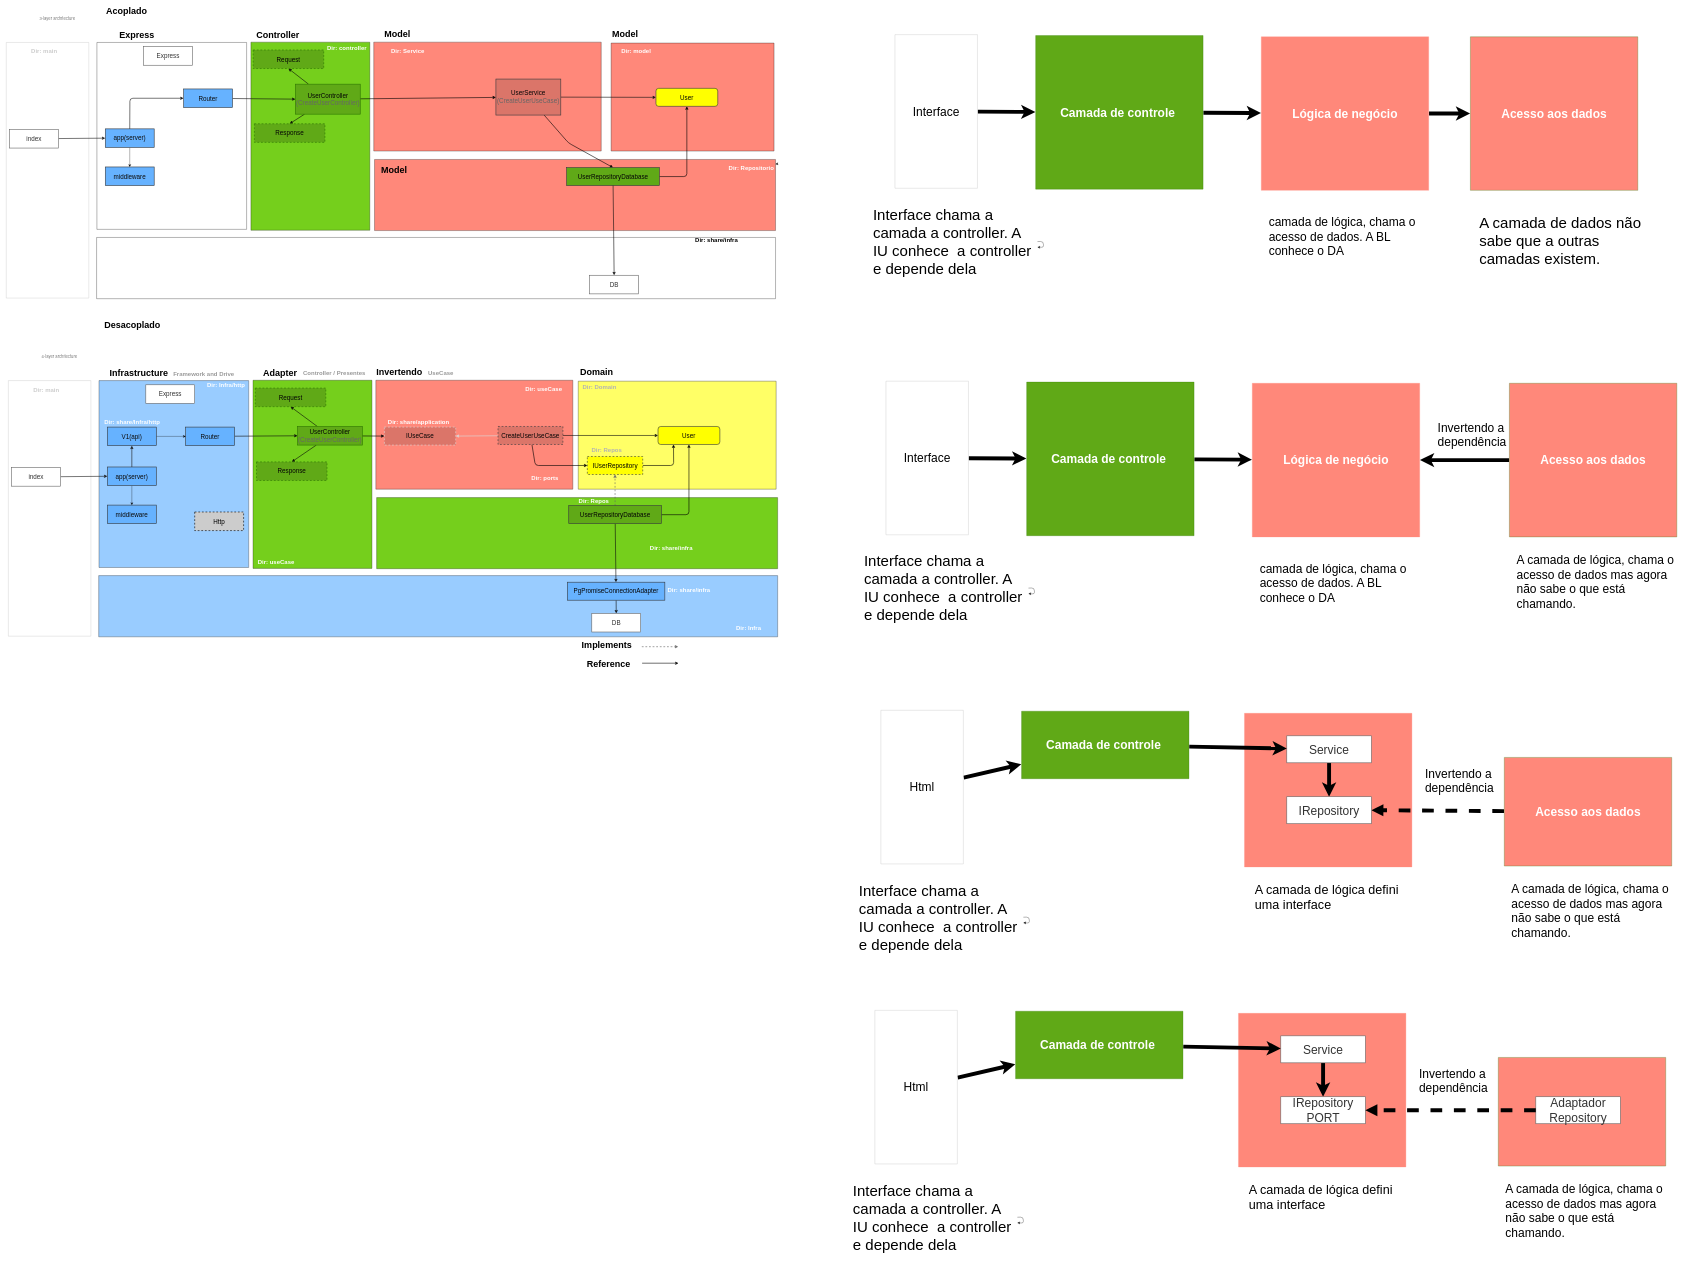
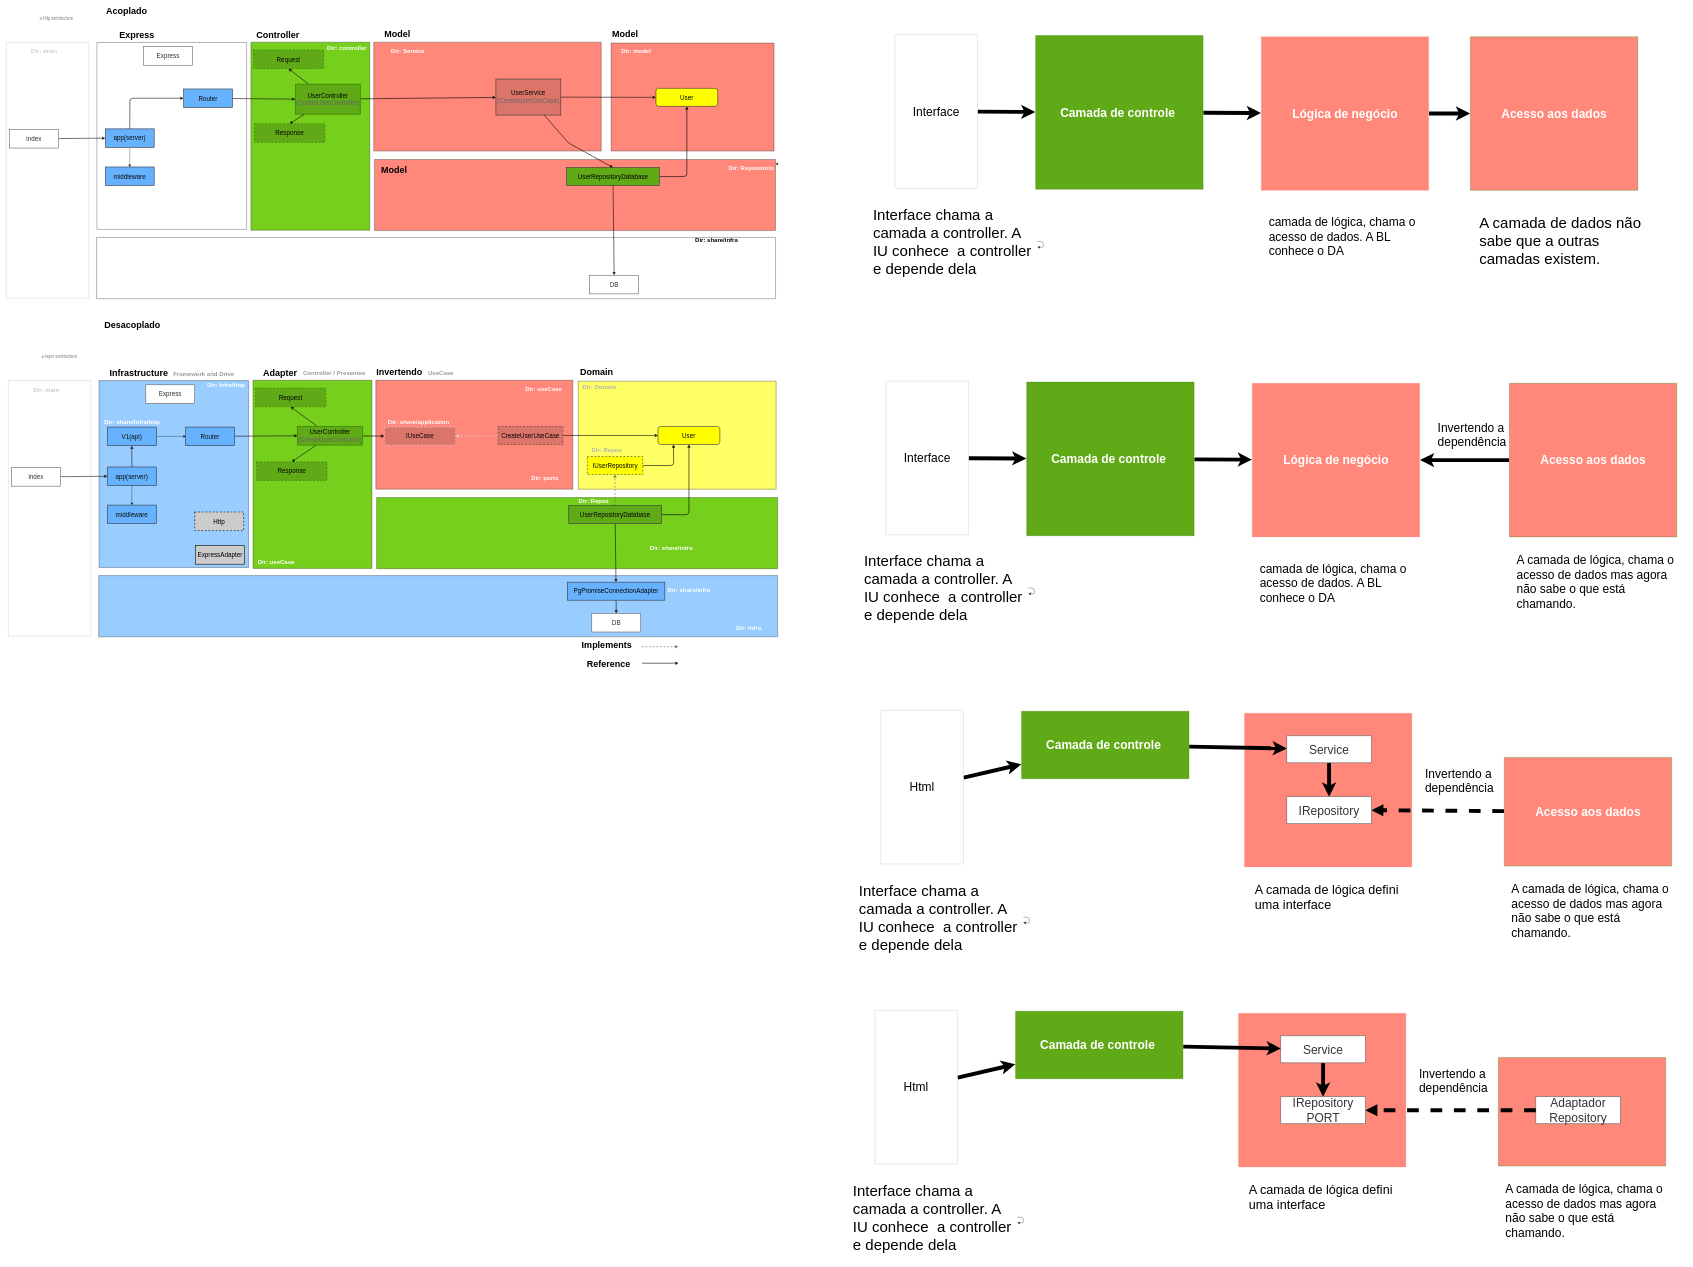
(70, 22) -> (70, 22)
(477, 436) -> (477, 436)
(547, 465) -> none
none -> (220, 555)
